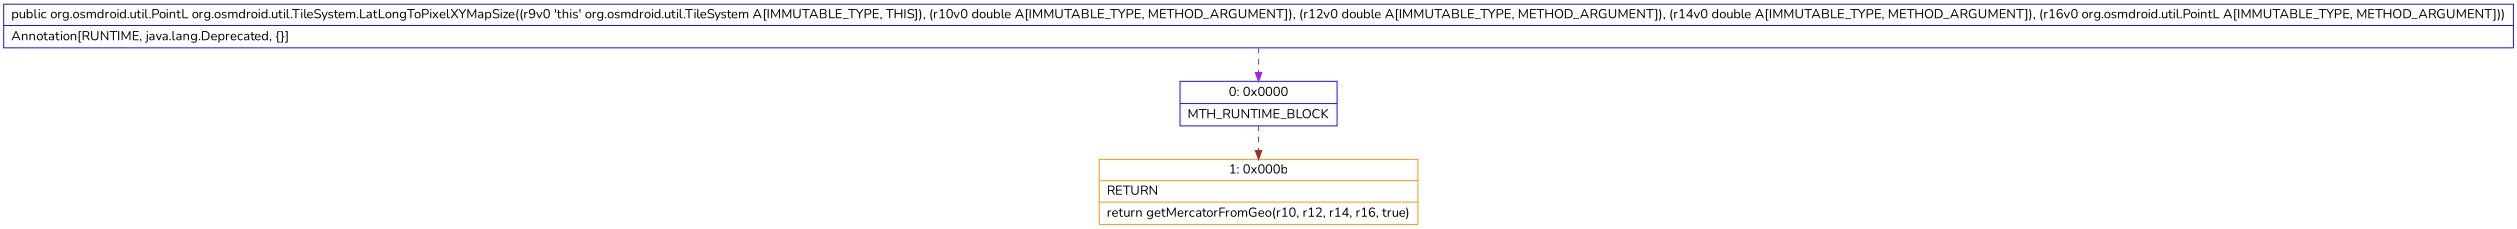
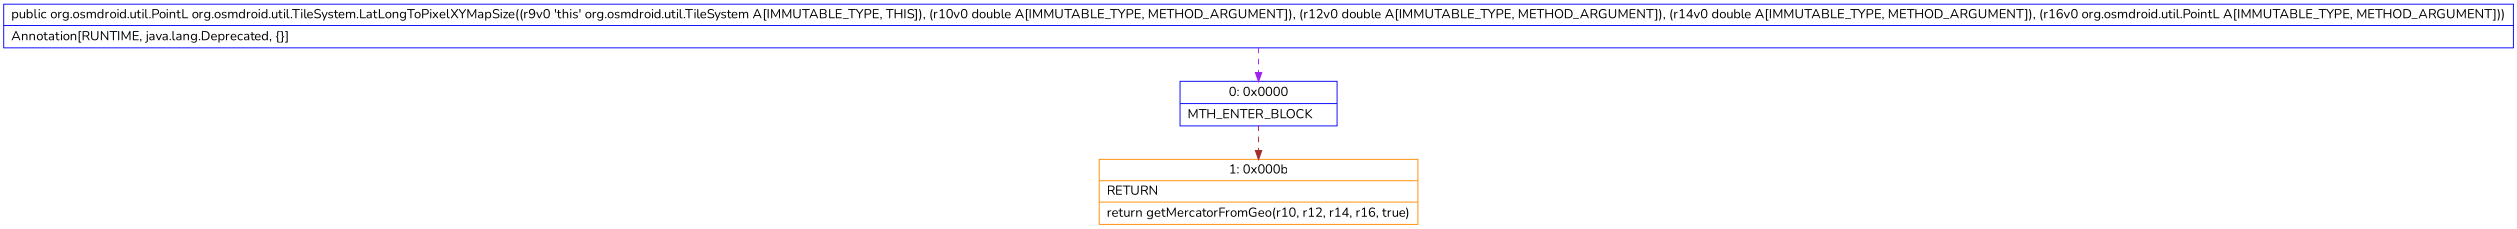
(1259, 114) -> (1251, 114)
